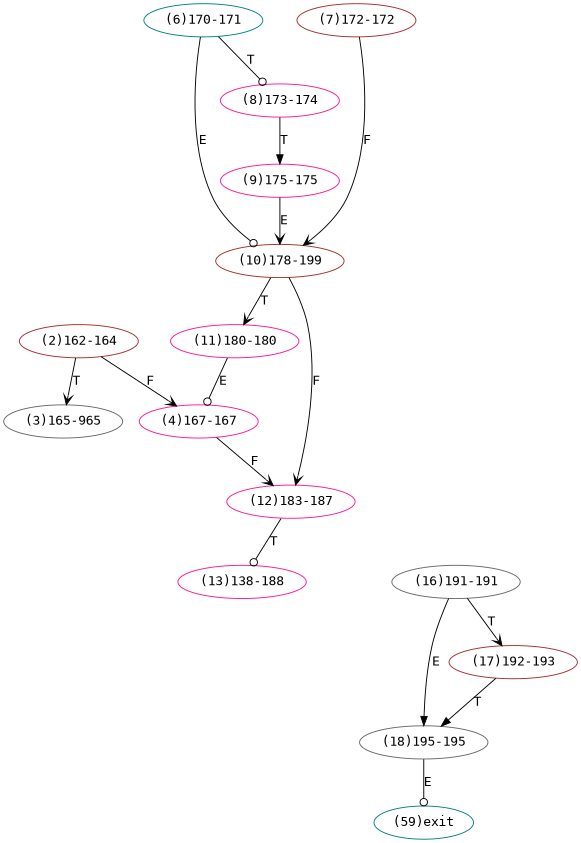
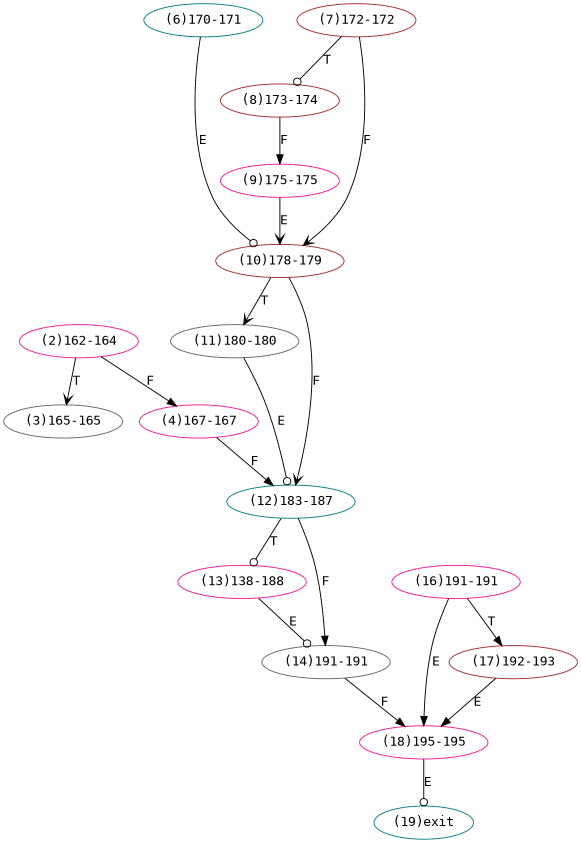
(239, 58) -> (321, 58)
(280, 101) -> (280, 101)
(284, 141) -> (284, 141)
(280, 261) -> (280, 261)
(79, 341) -> (79, 341)
(235, 341) -> (235, 341)
(218, 378) -> (270, 416)
(135, 379) -> (135, 379)
(63, 421) -> (63, 421)
(241, 458) -> (241, 458)
(291, 502) -> (291, 502)
(456, 582) -> (456, 582)
(482, 618) -> (482, 618)
none -> (326, 662)
(478, 702) -> (478, 702)
(424, 742) -> (424, 742)
(424, 823) -> (424, 823)
